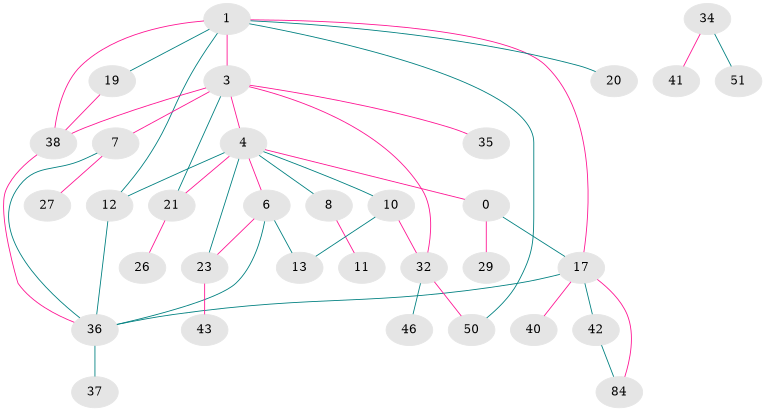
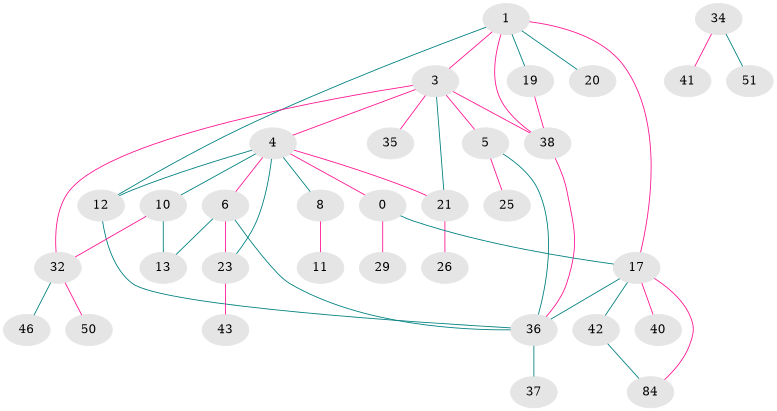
(492, 96) -> none
(116, 143) -> (486, 143)
(47, 206) -> (507, 206)
